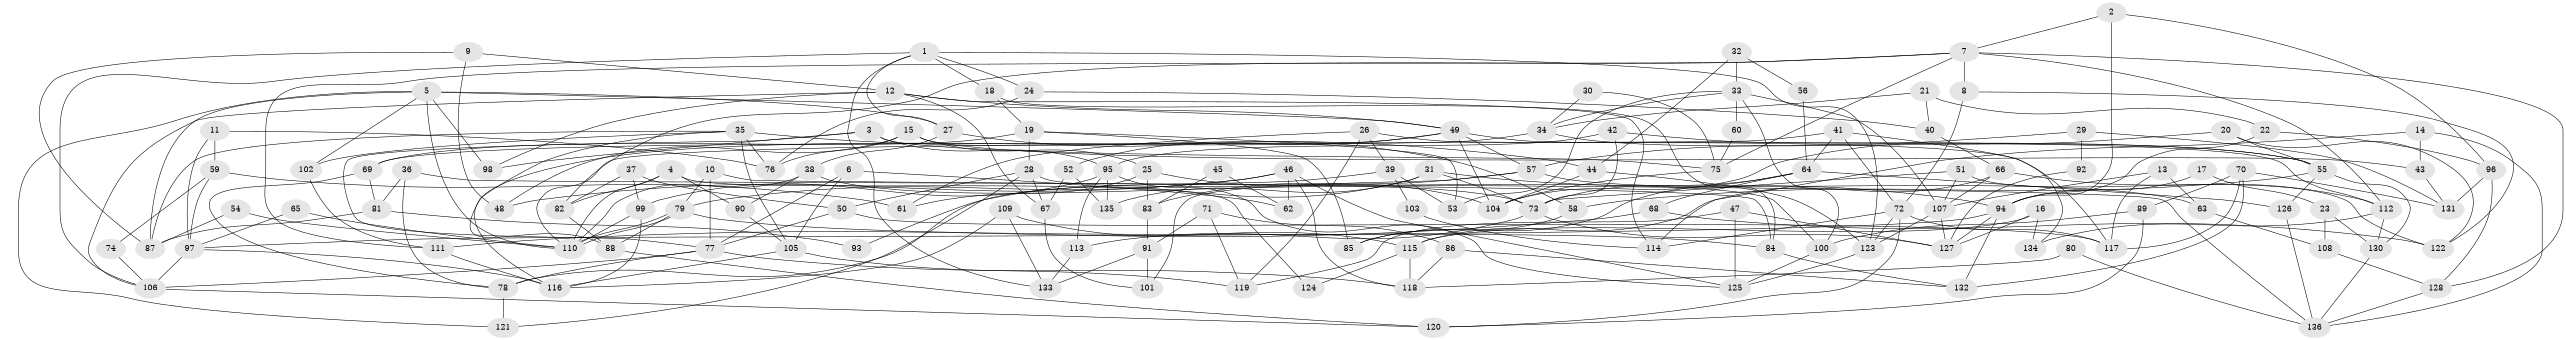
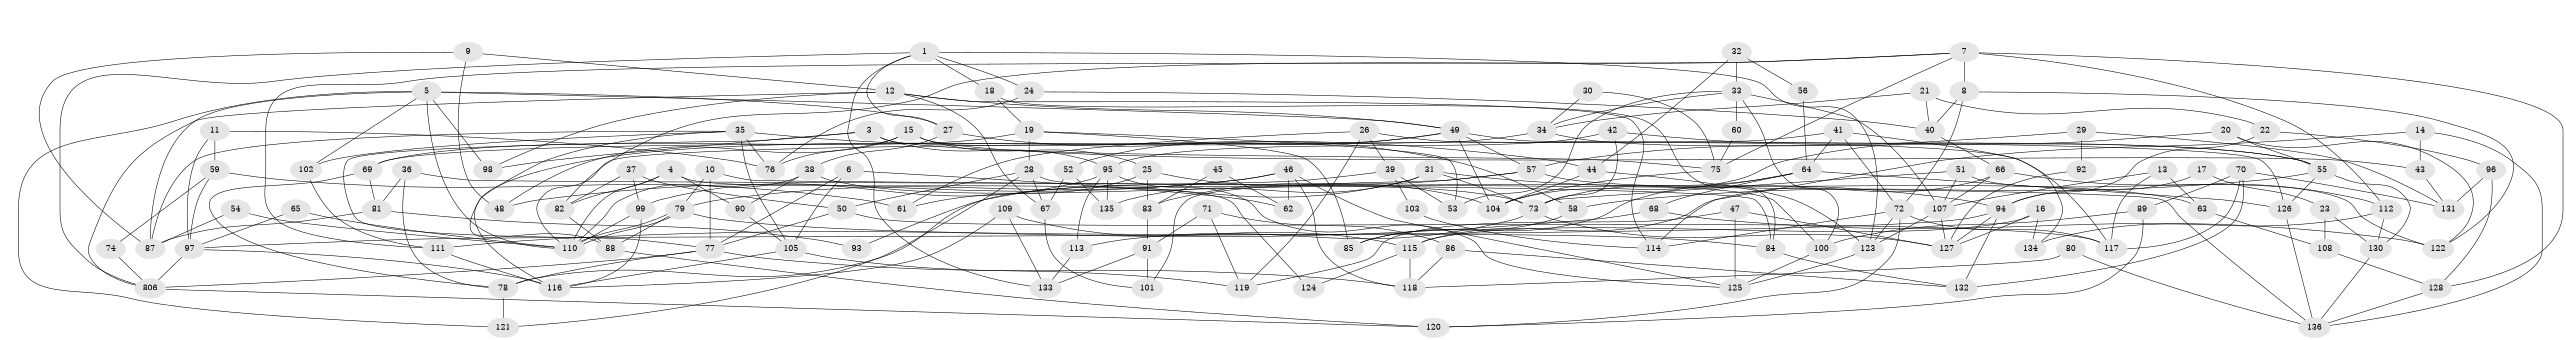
(2112, 13) -> none
none -> (1947, 111)
(1927, 143) -> (1888, 143)
(150, 288) -> (150, 288)
